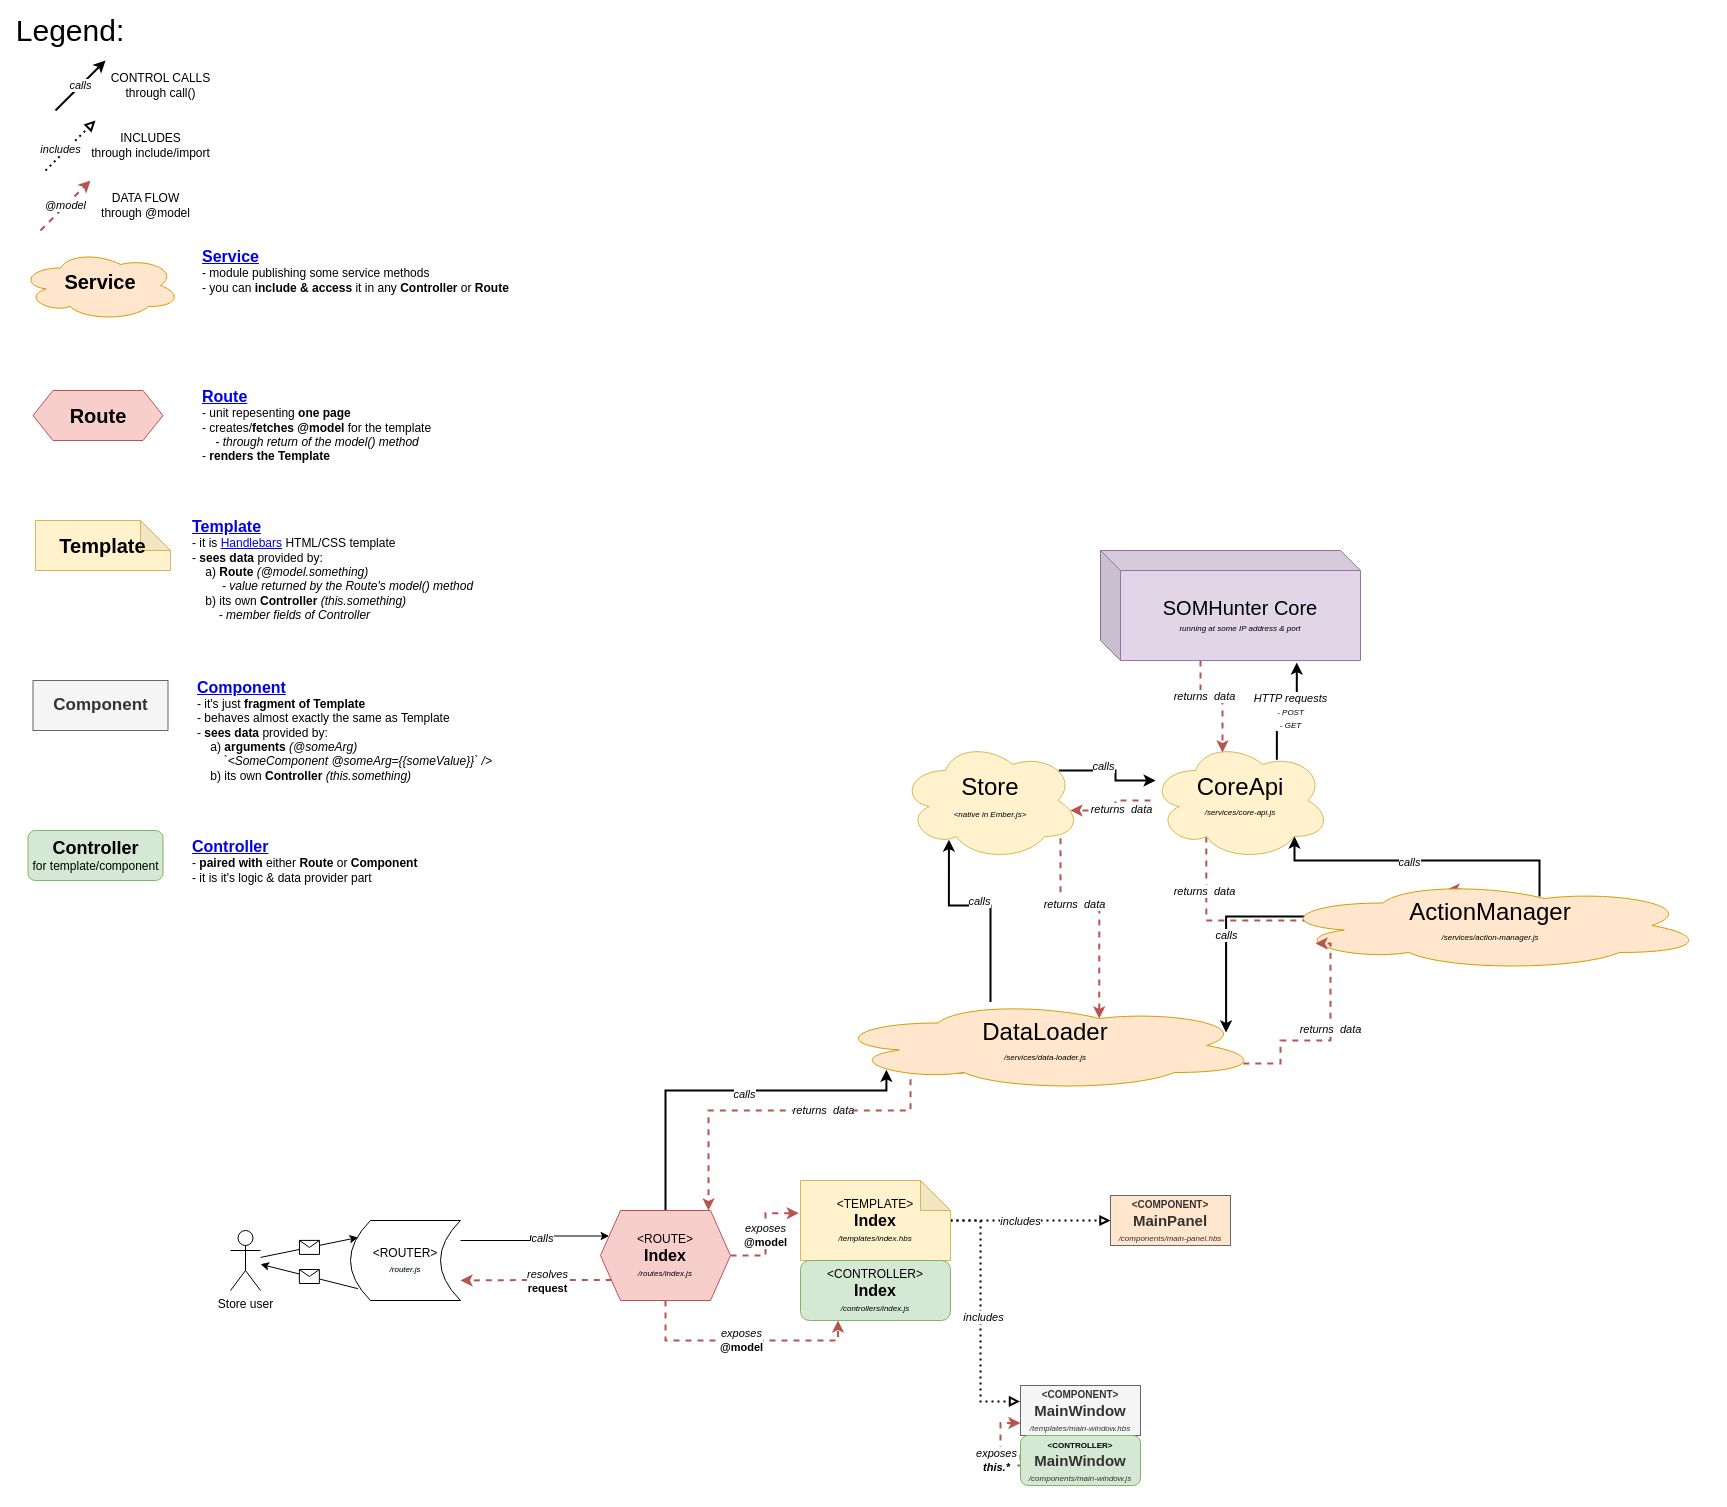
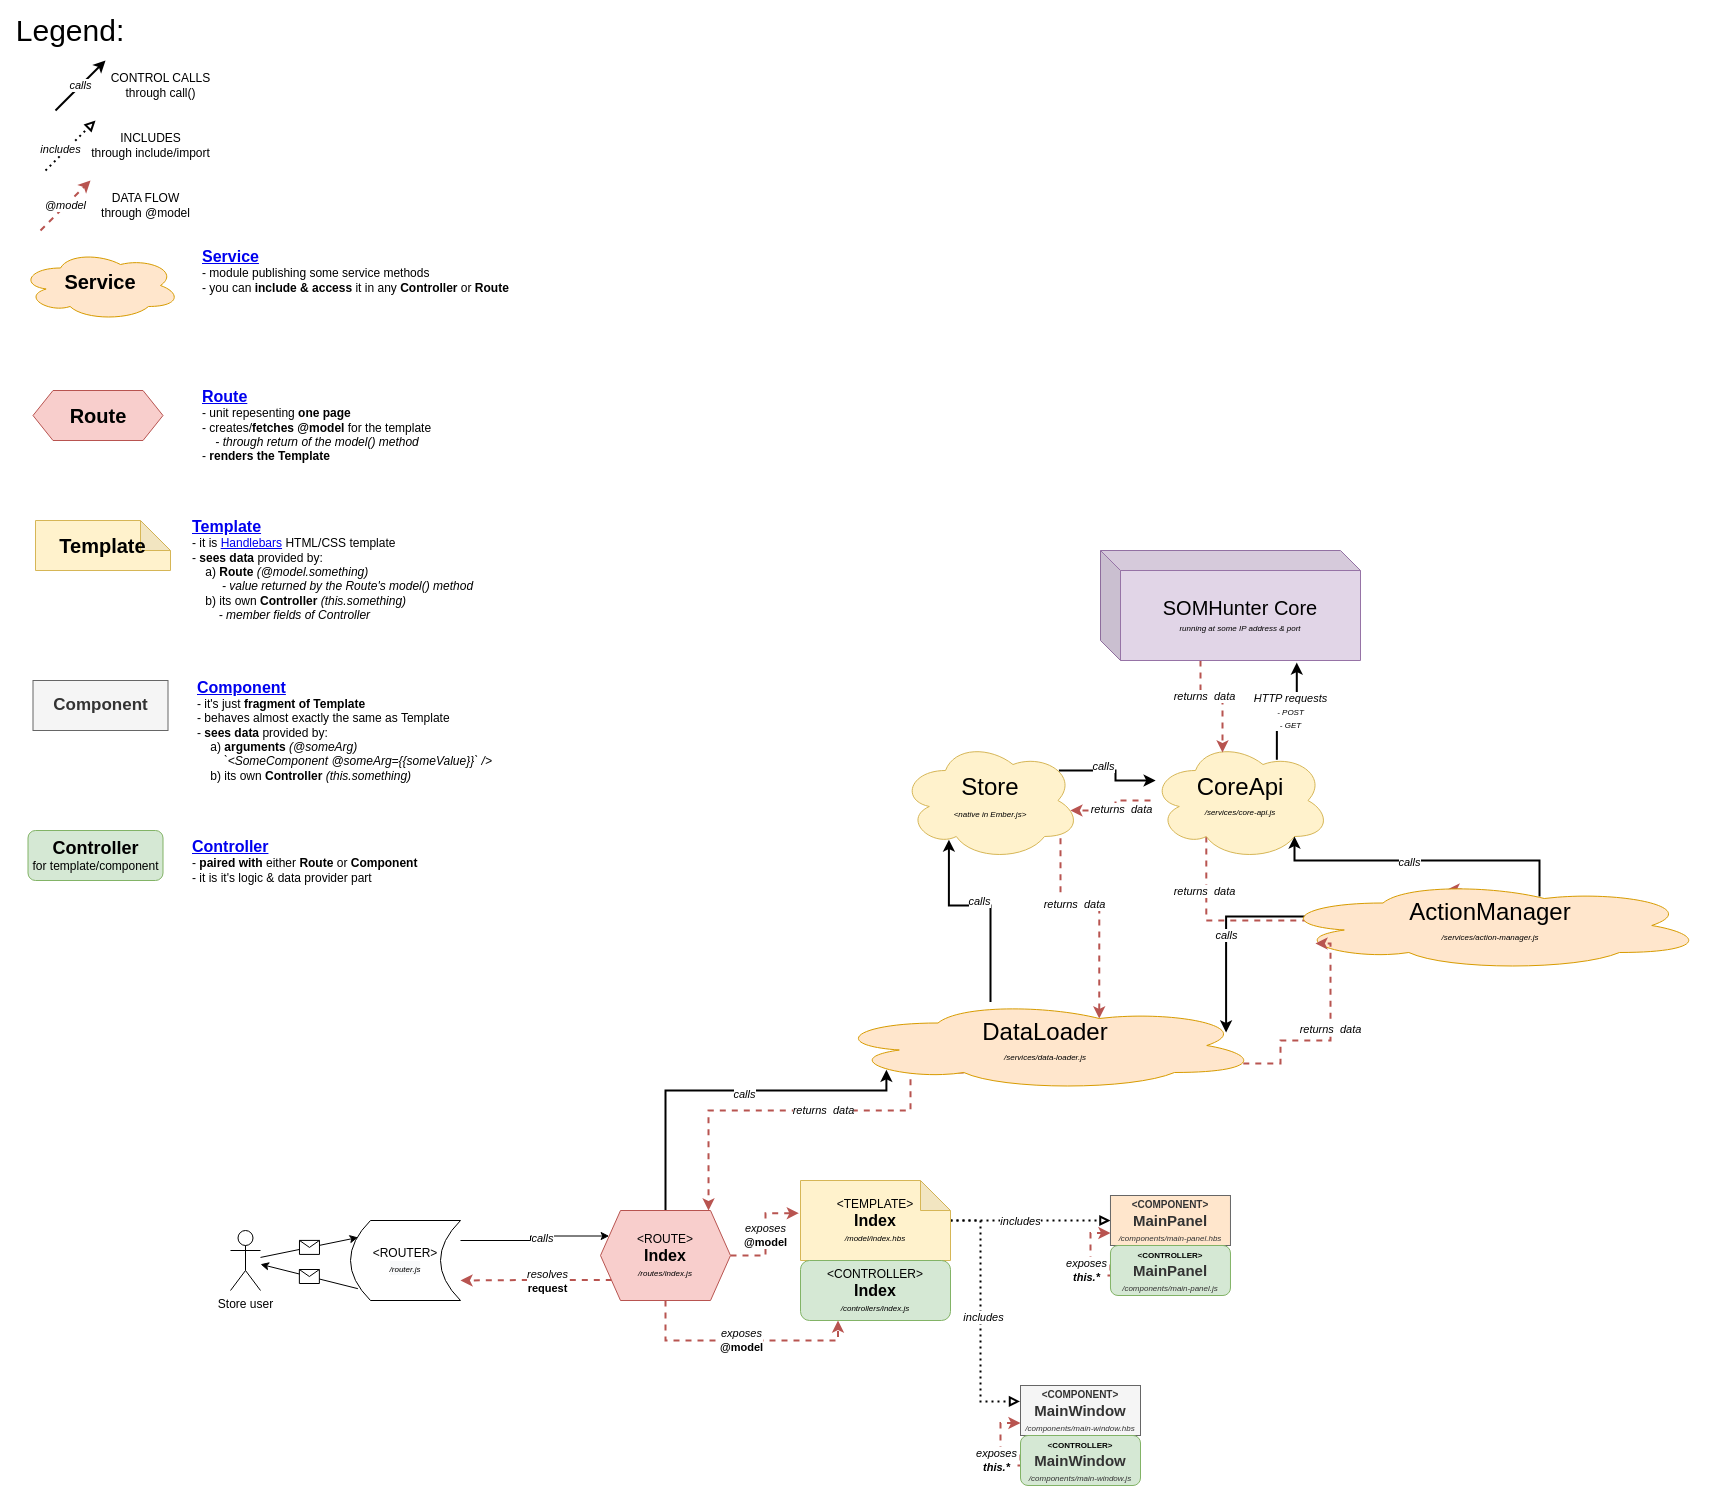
(876, 1221) -> (876, 1221)
none -> (1170, 1271)
none -> (1171, 1271)
(1081, 1411) -> (1081, 1411)
